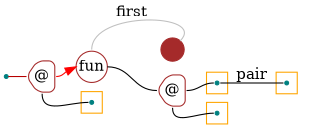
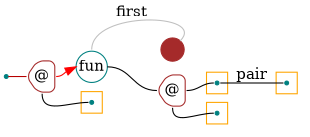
(92, 67) -> (92, 67)
